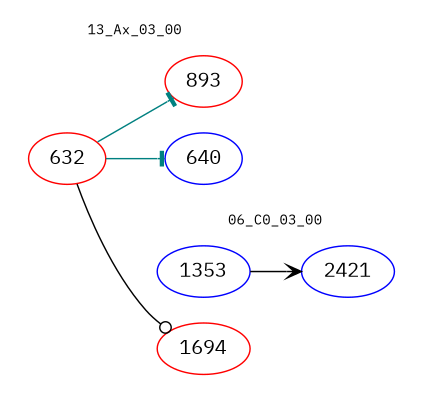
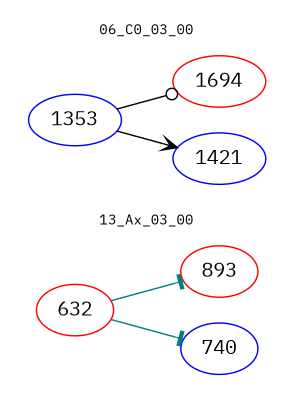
(204, 159) -> (219, 349)
(111, 259) -> (141, 102)
(348, 272) -> (219, 159)
